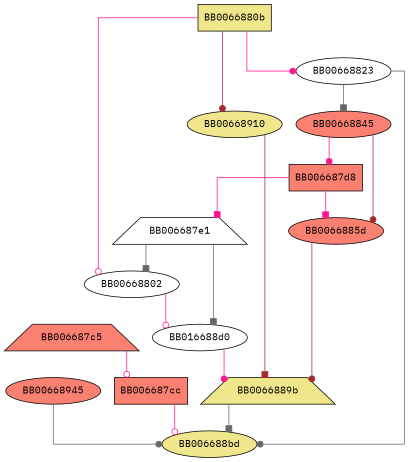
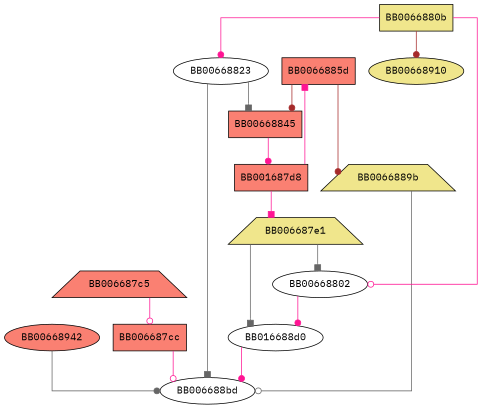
(343, 124) -> (265, 124)
(373, 176) -> (292, 95)
(326, 178) -> (271, 178)
(180, 231) -> (296, 231)
(336, 231) -> (319, 71)
(265, 252) -> none
(166, 308) -> (298, 308)
(404, 322) -> (207, 227)
(224, 363) -> (242, 361)
(53, 391) -> (52, 338)
(229, 414) -> (412, 366)
(209, 444) -> (208, 391)
